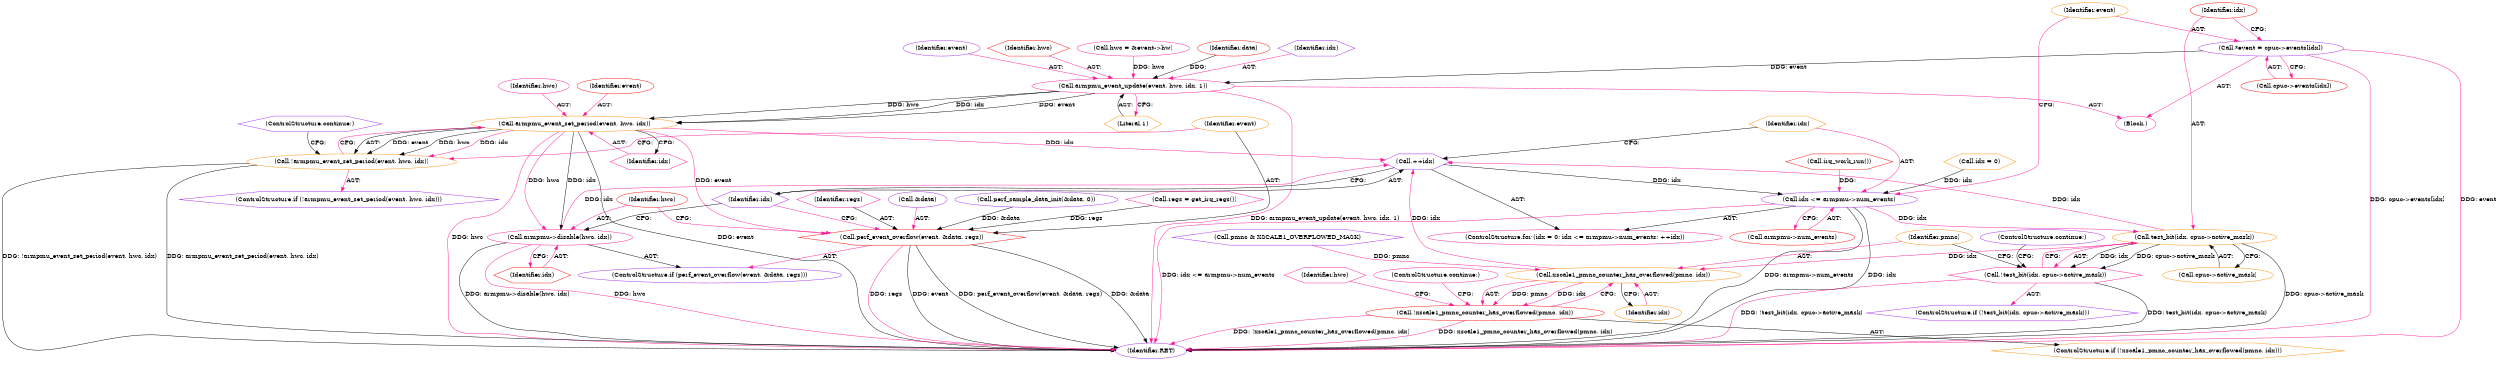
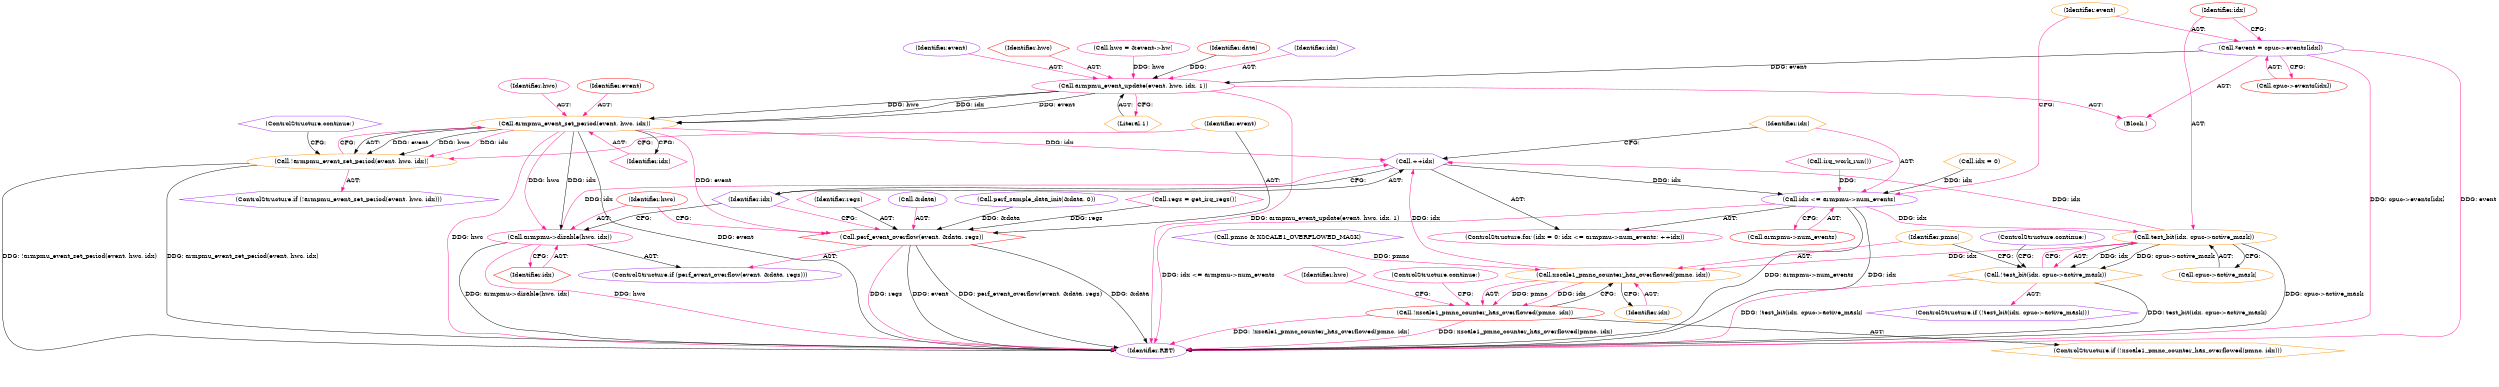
(1839, 162) -> (1839, 162)
(2045, 275) -> (2045, 275)
(1581, 299) -> (1581, 299)
